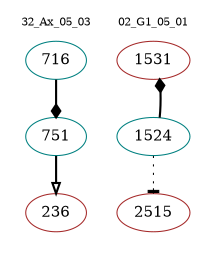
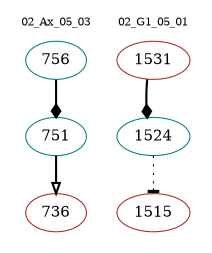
(56, 23) -> (56, 23)
(56, 60) -> (56, 60)
(160, 105) -> (146, 92)
(56, 213) -> (56, 213)
(153, 213) -> (153, 213)
